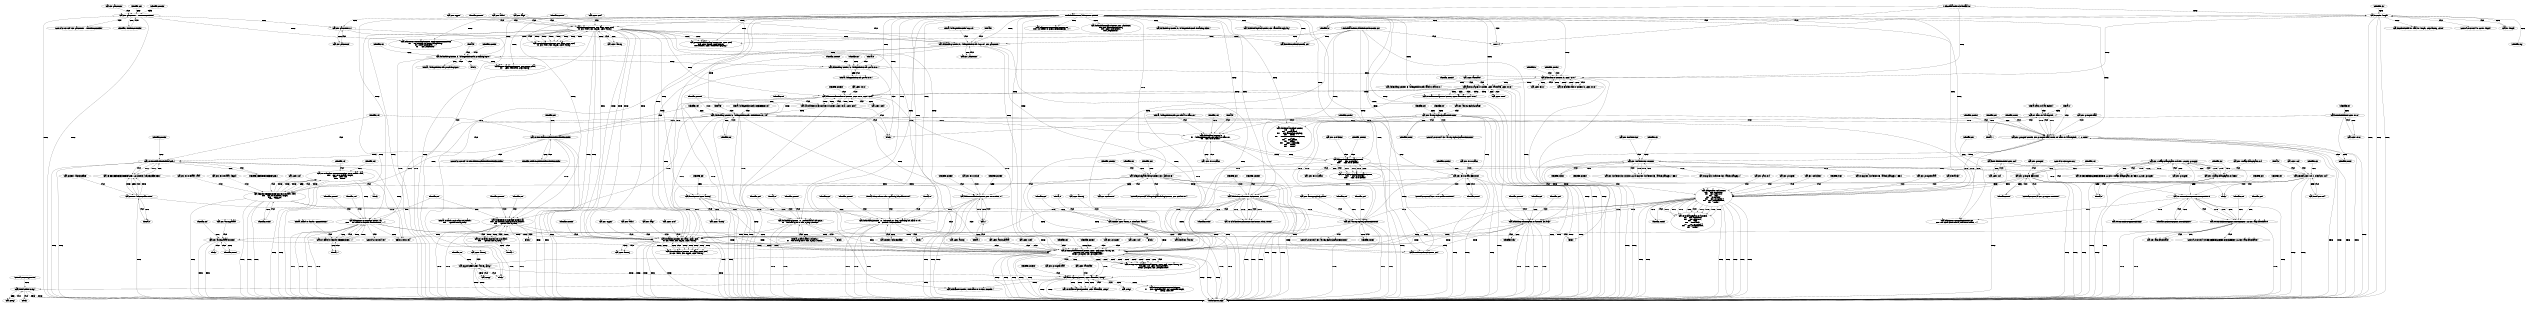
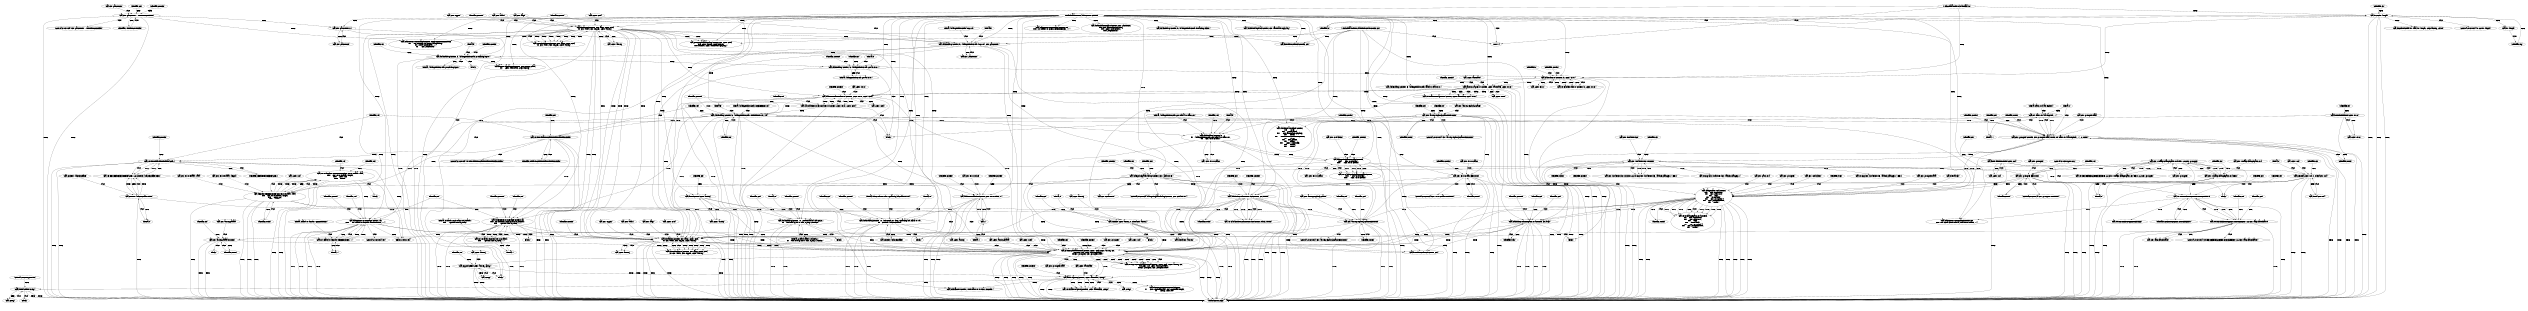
(2449, 19) -> (2512, 36)
